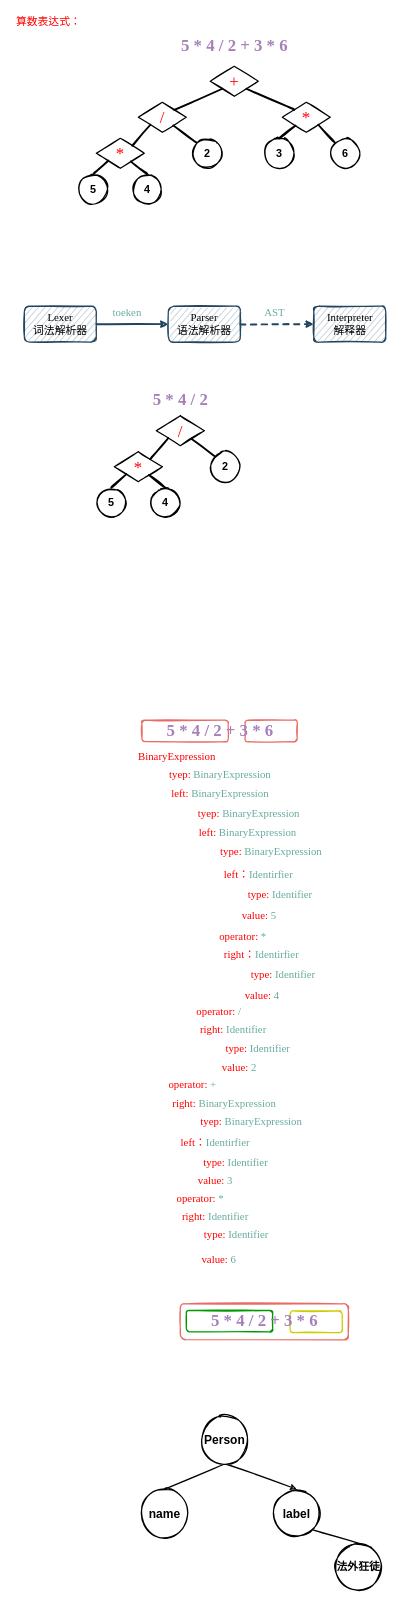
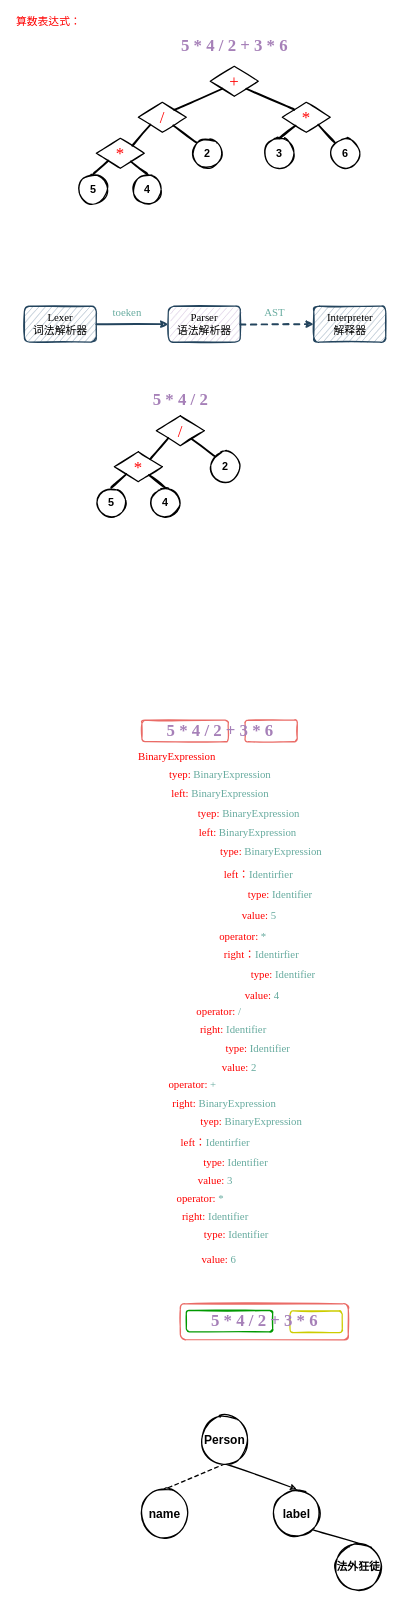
(204, 324) -> (204, 324)
(197, 1476) -> (197, 1476)
